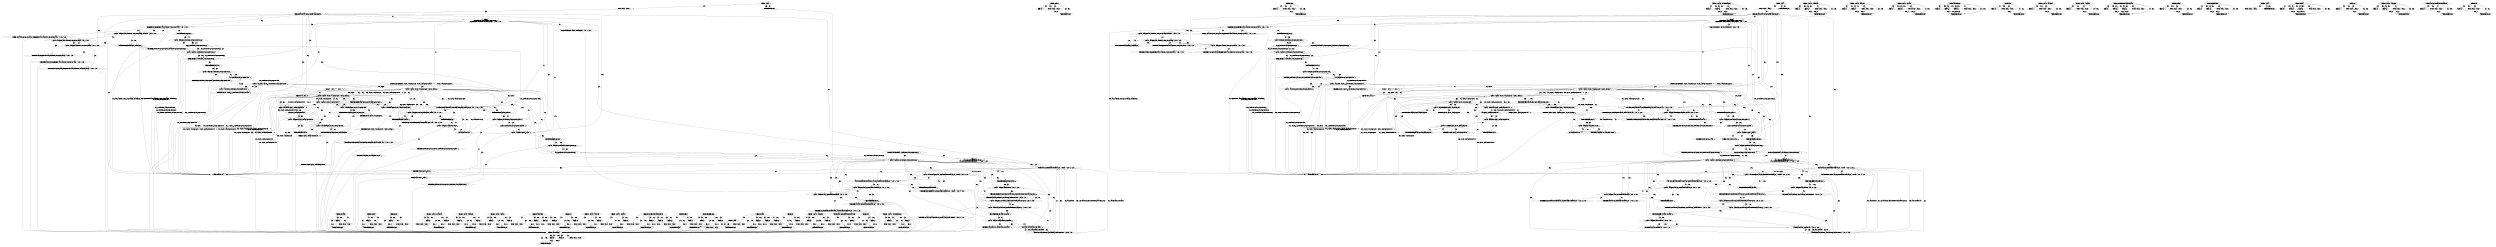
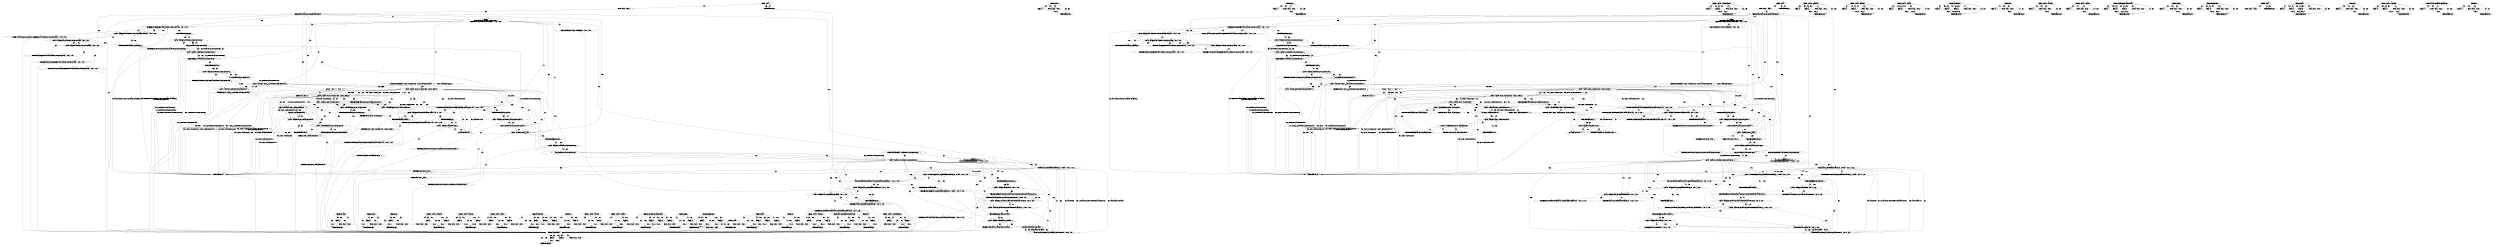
(1018, 224) -> none
(1658, 224) -> (1655, 224)
